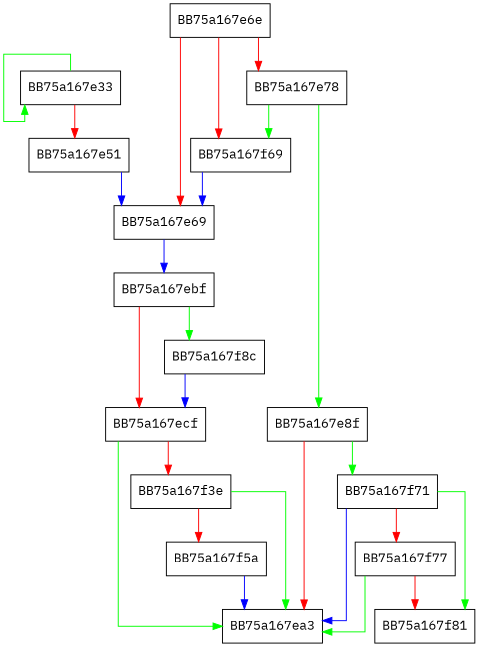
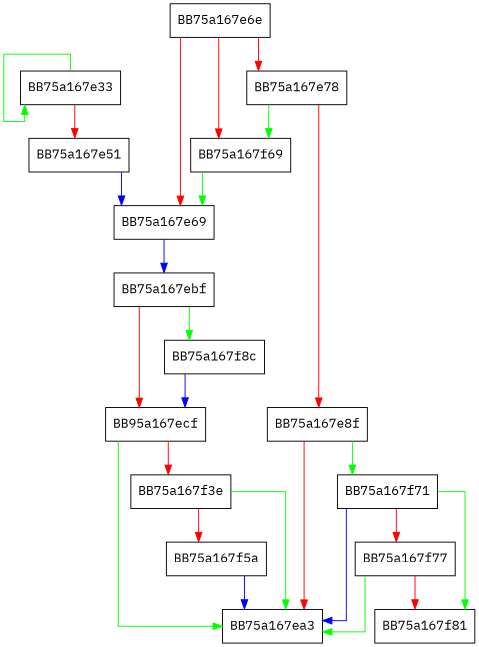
(202, 184) -> (202, 184)
(319, 251) -> (319, 251)
(156, 424) -> (156, 424)
